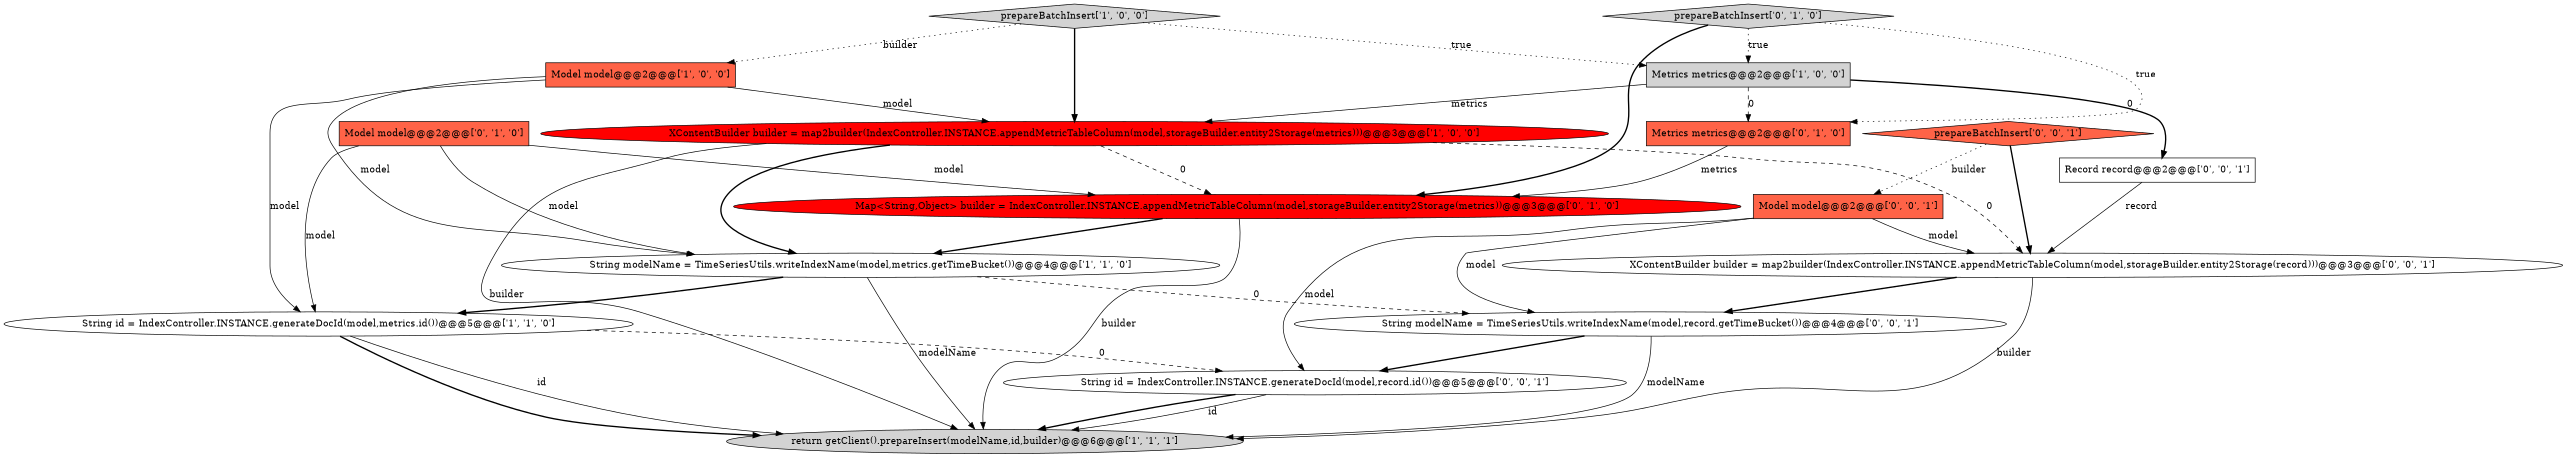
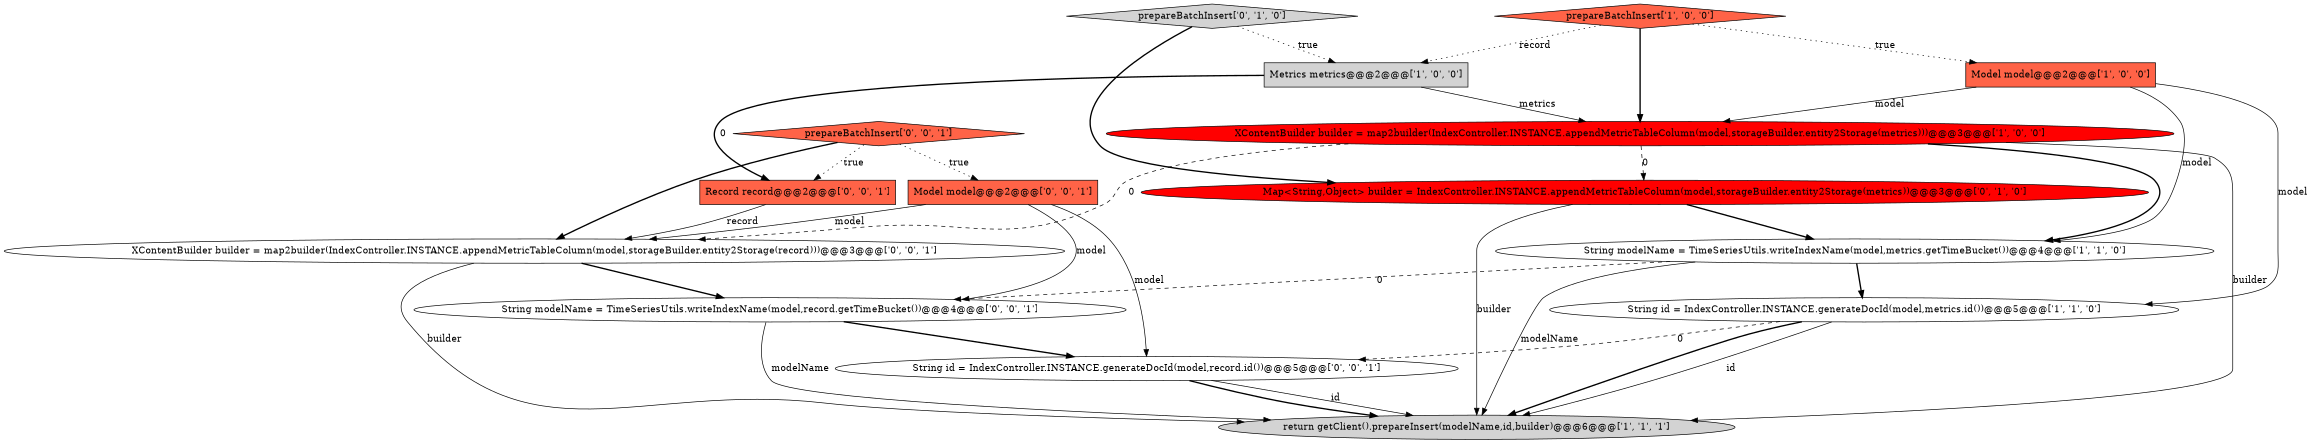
(1075, 16) -> (1640, 16)
(900, 46) -> (1885, 46)
(1462, 46) -> (1535, 46)
(434, 134) -> none
(1748, 134) -> none
none -> (842, 160)
(1969, 170) -> (959, 163)
(2157, 170) -> (798, 192)
